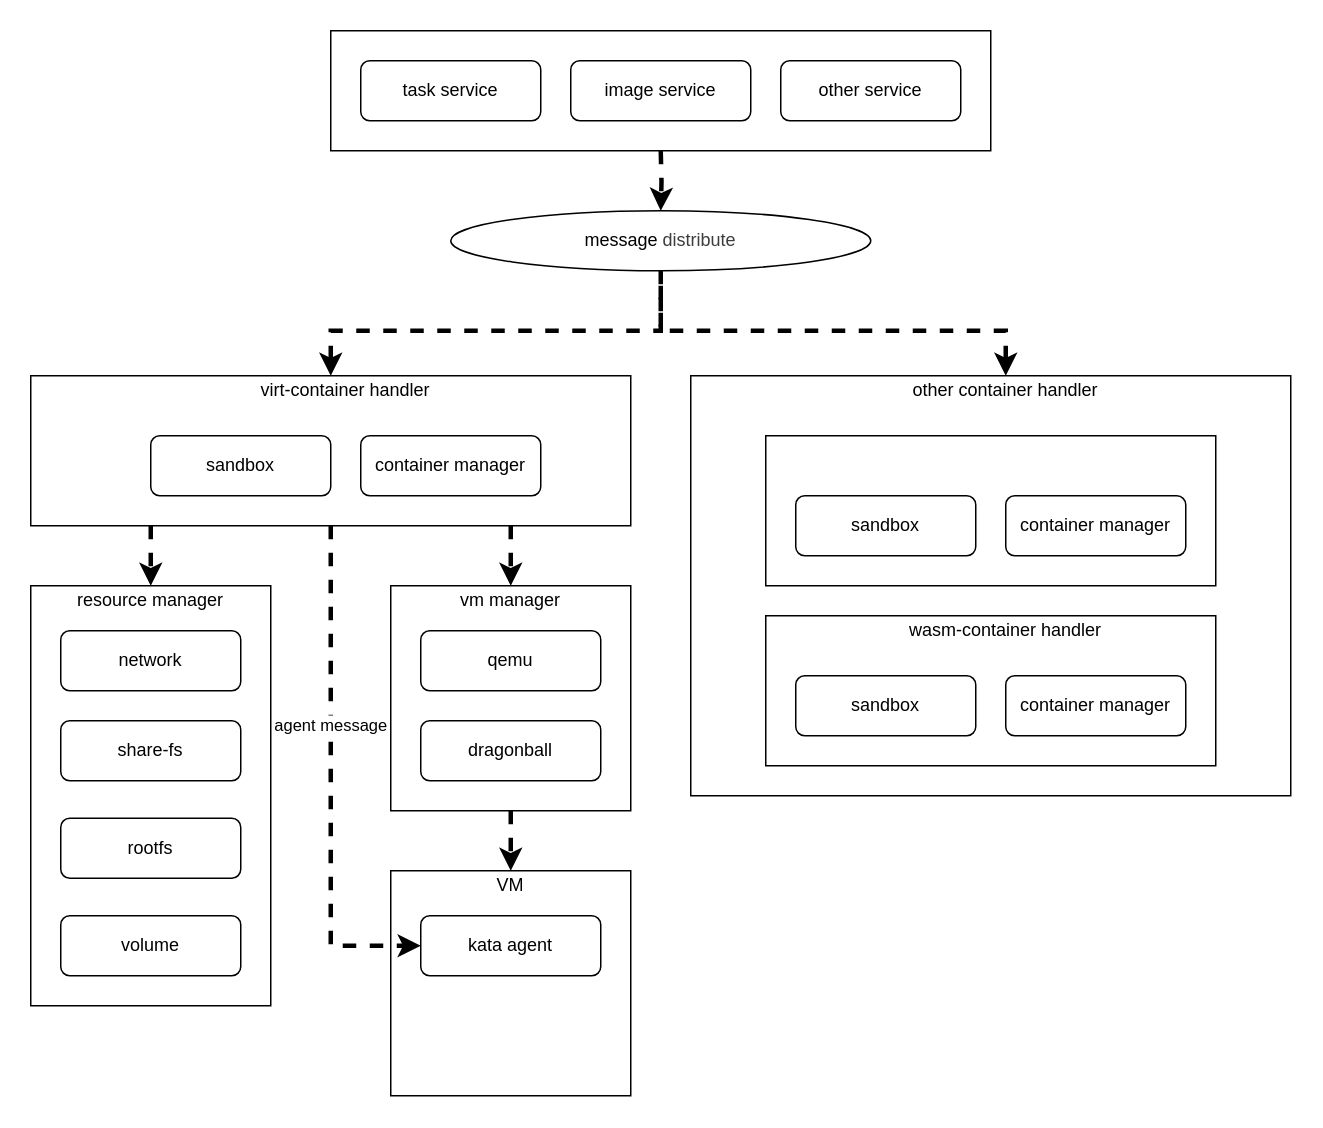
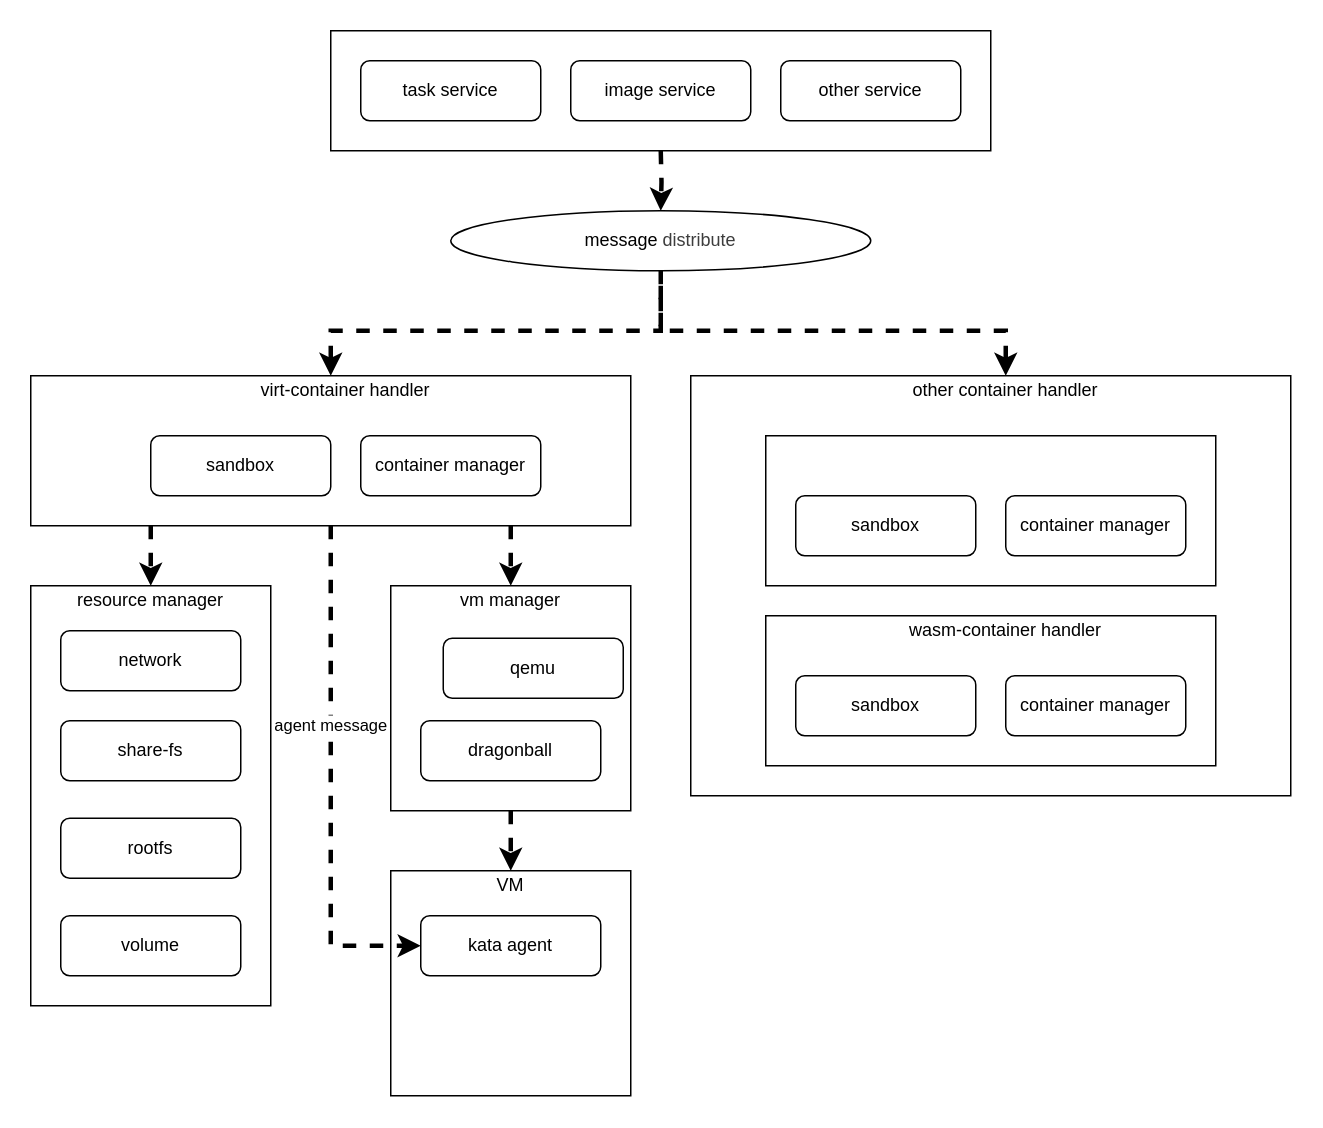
(511, 661) -> (533, 668)
